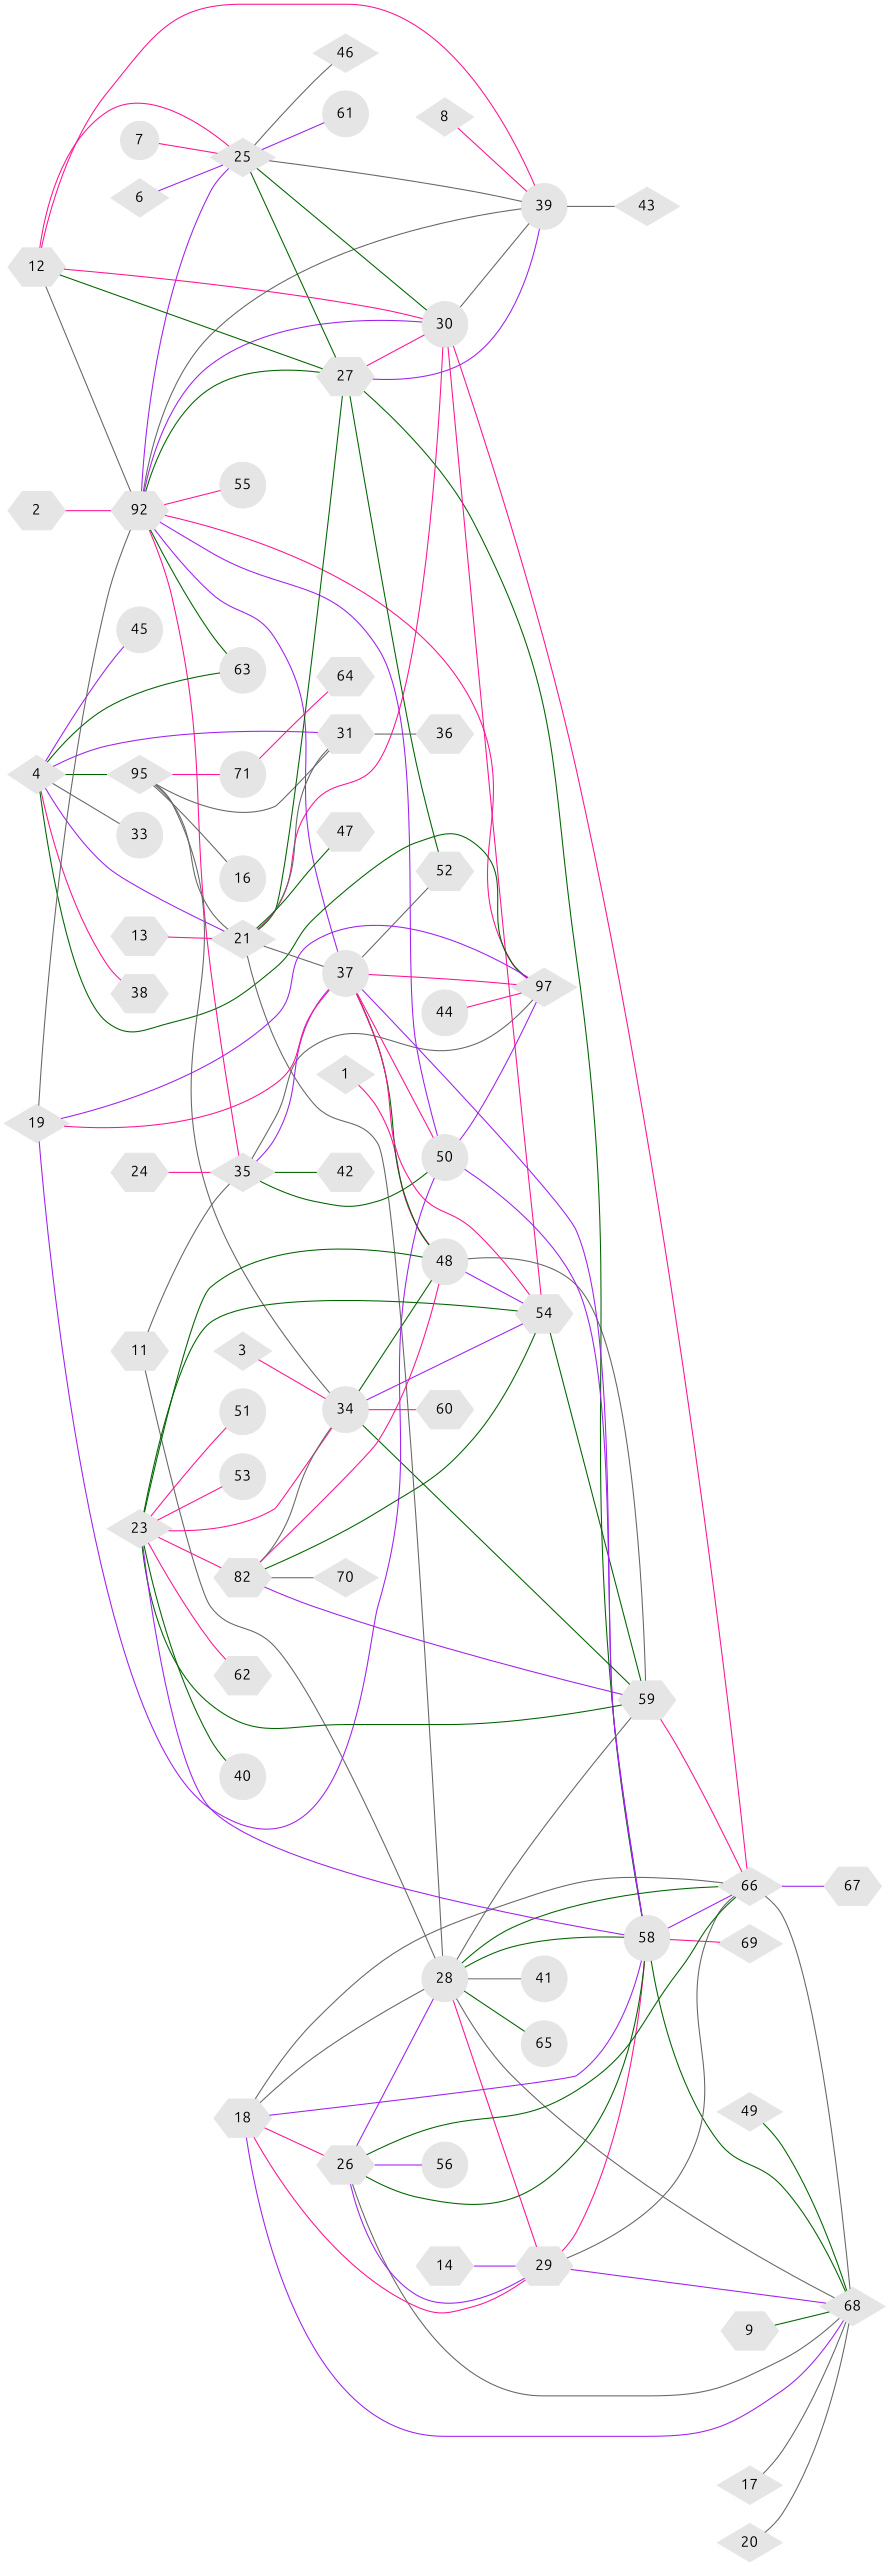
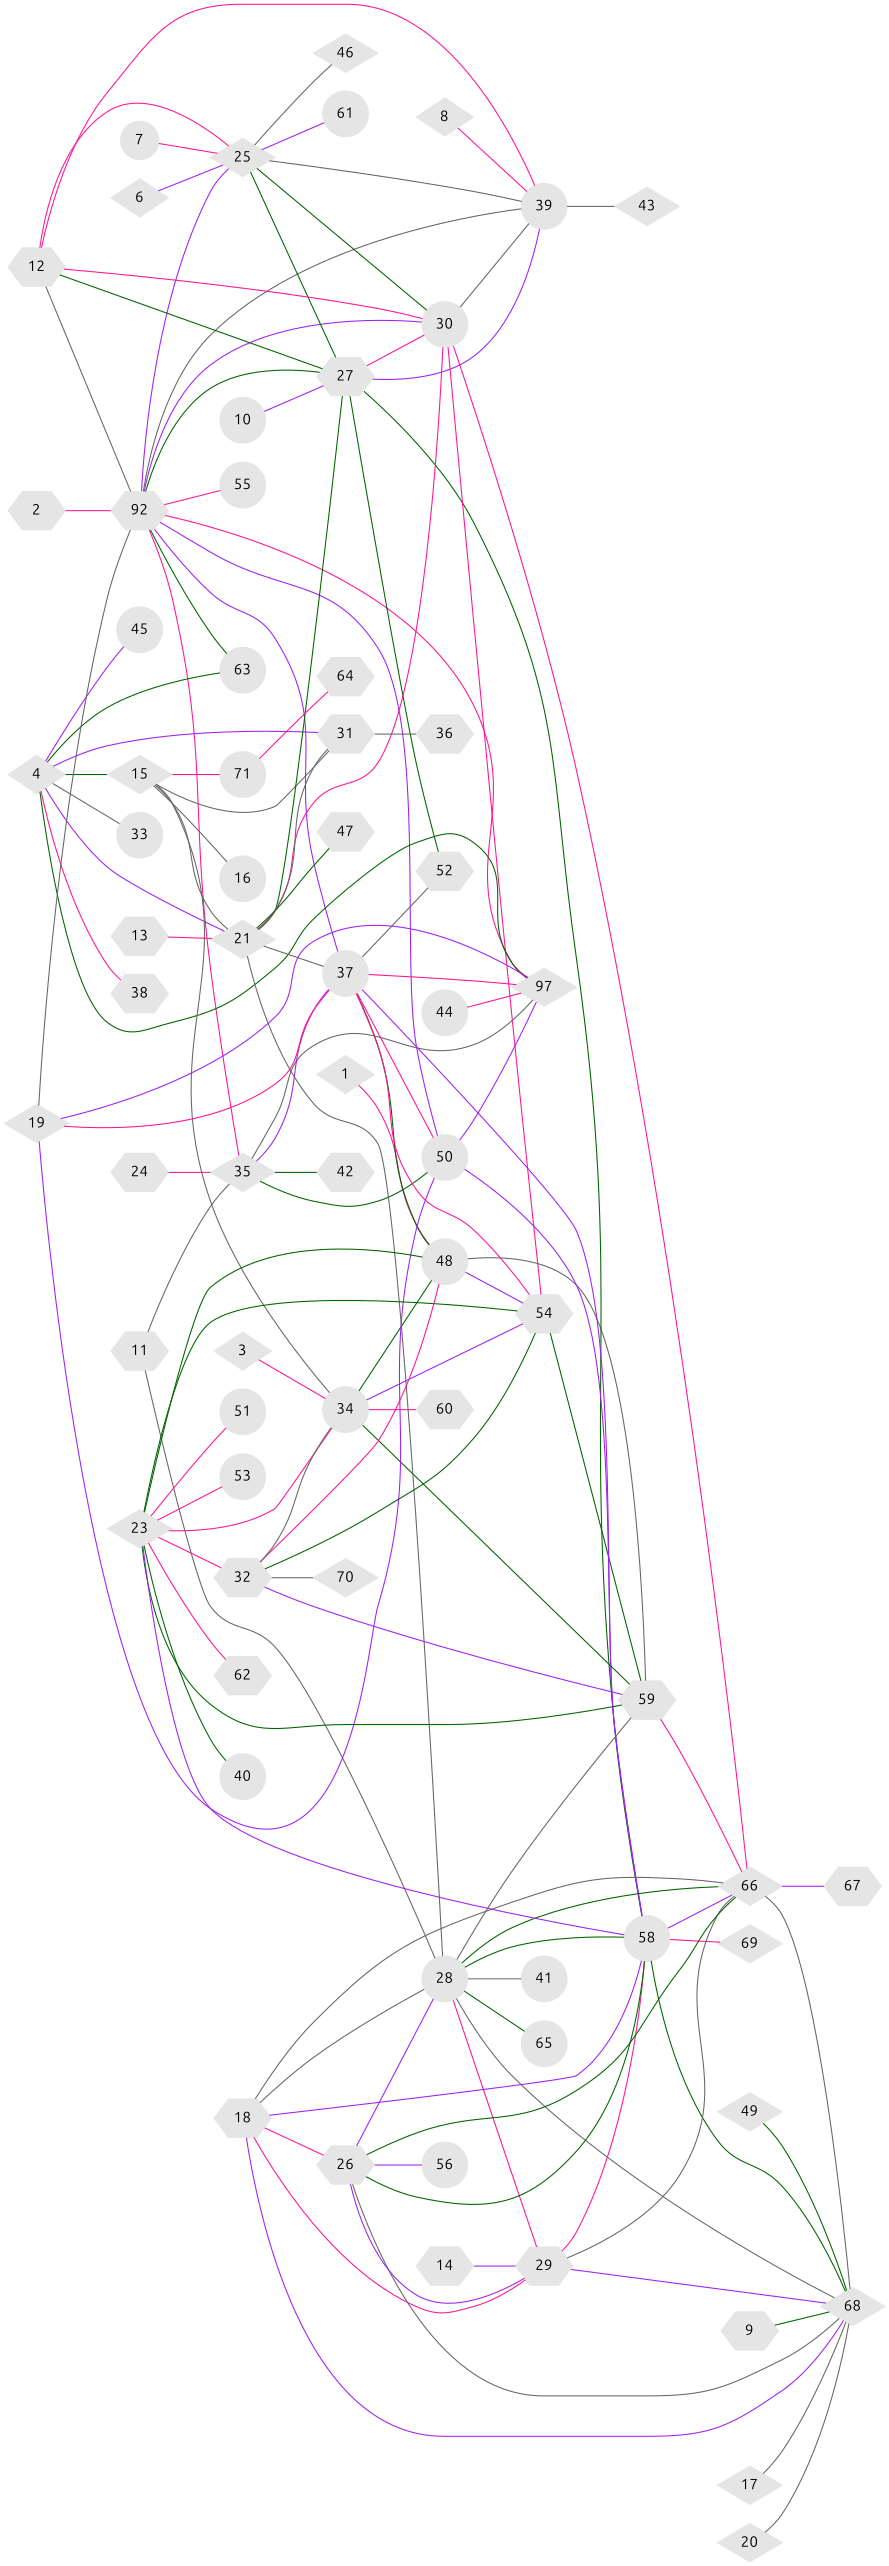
none -> (243, 420)
(140, 775) -> (140, 775)
(243, 1578) -> (243, 1578)
